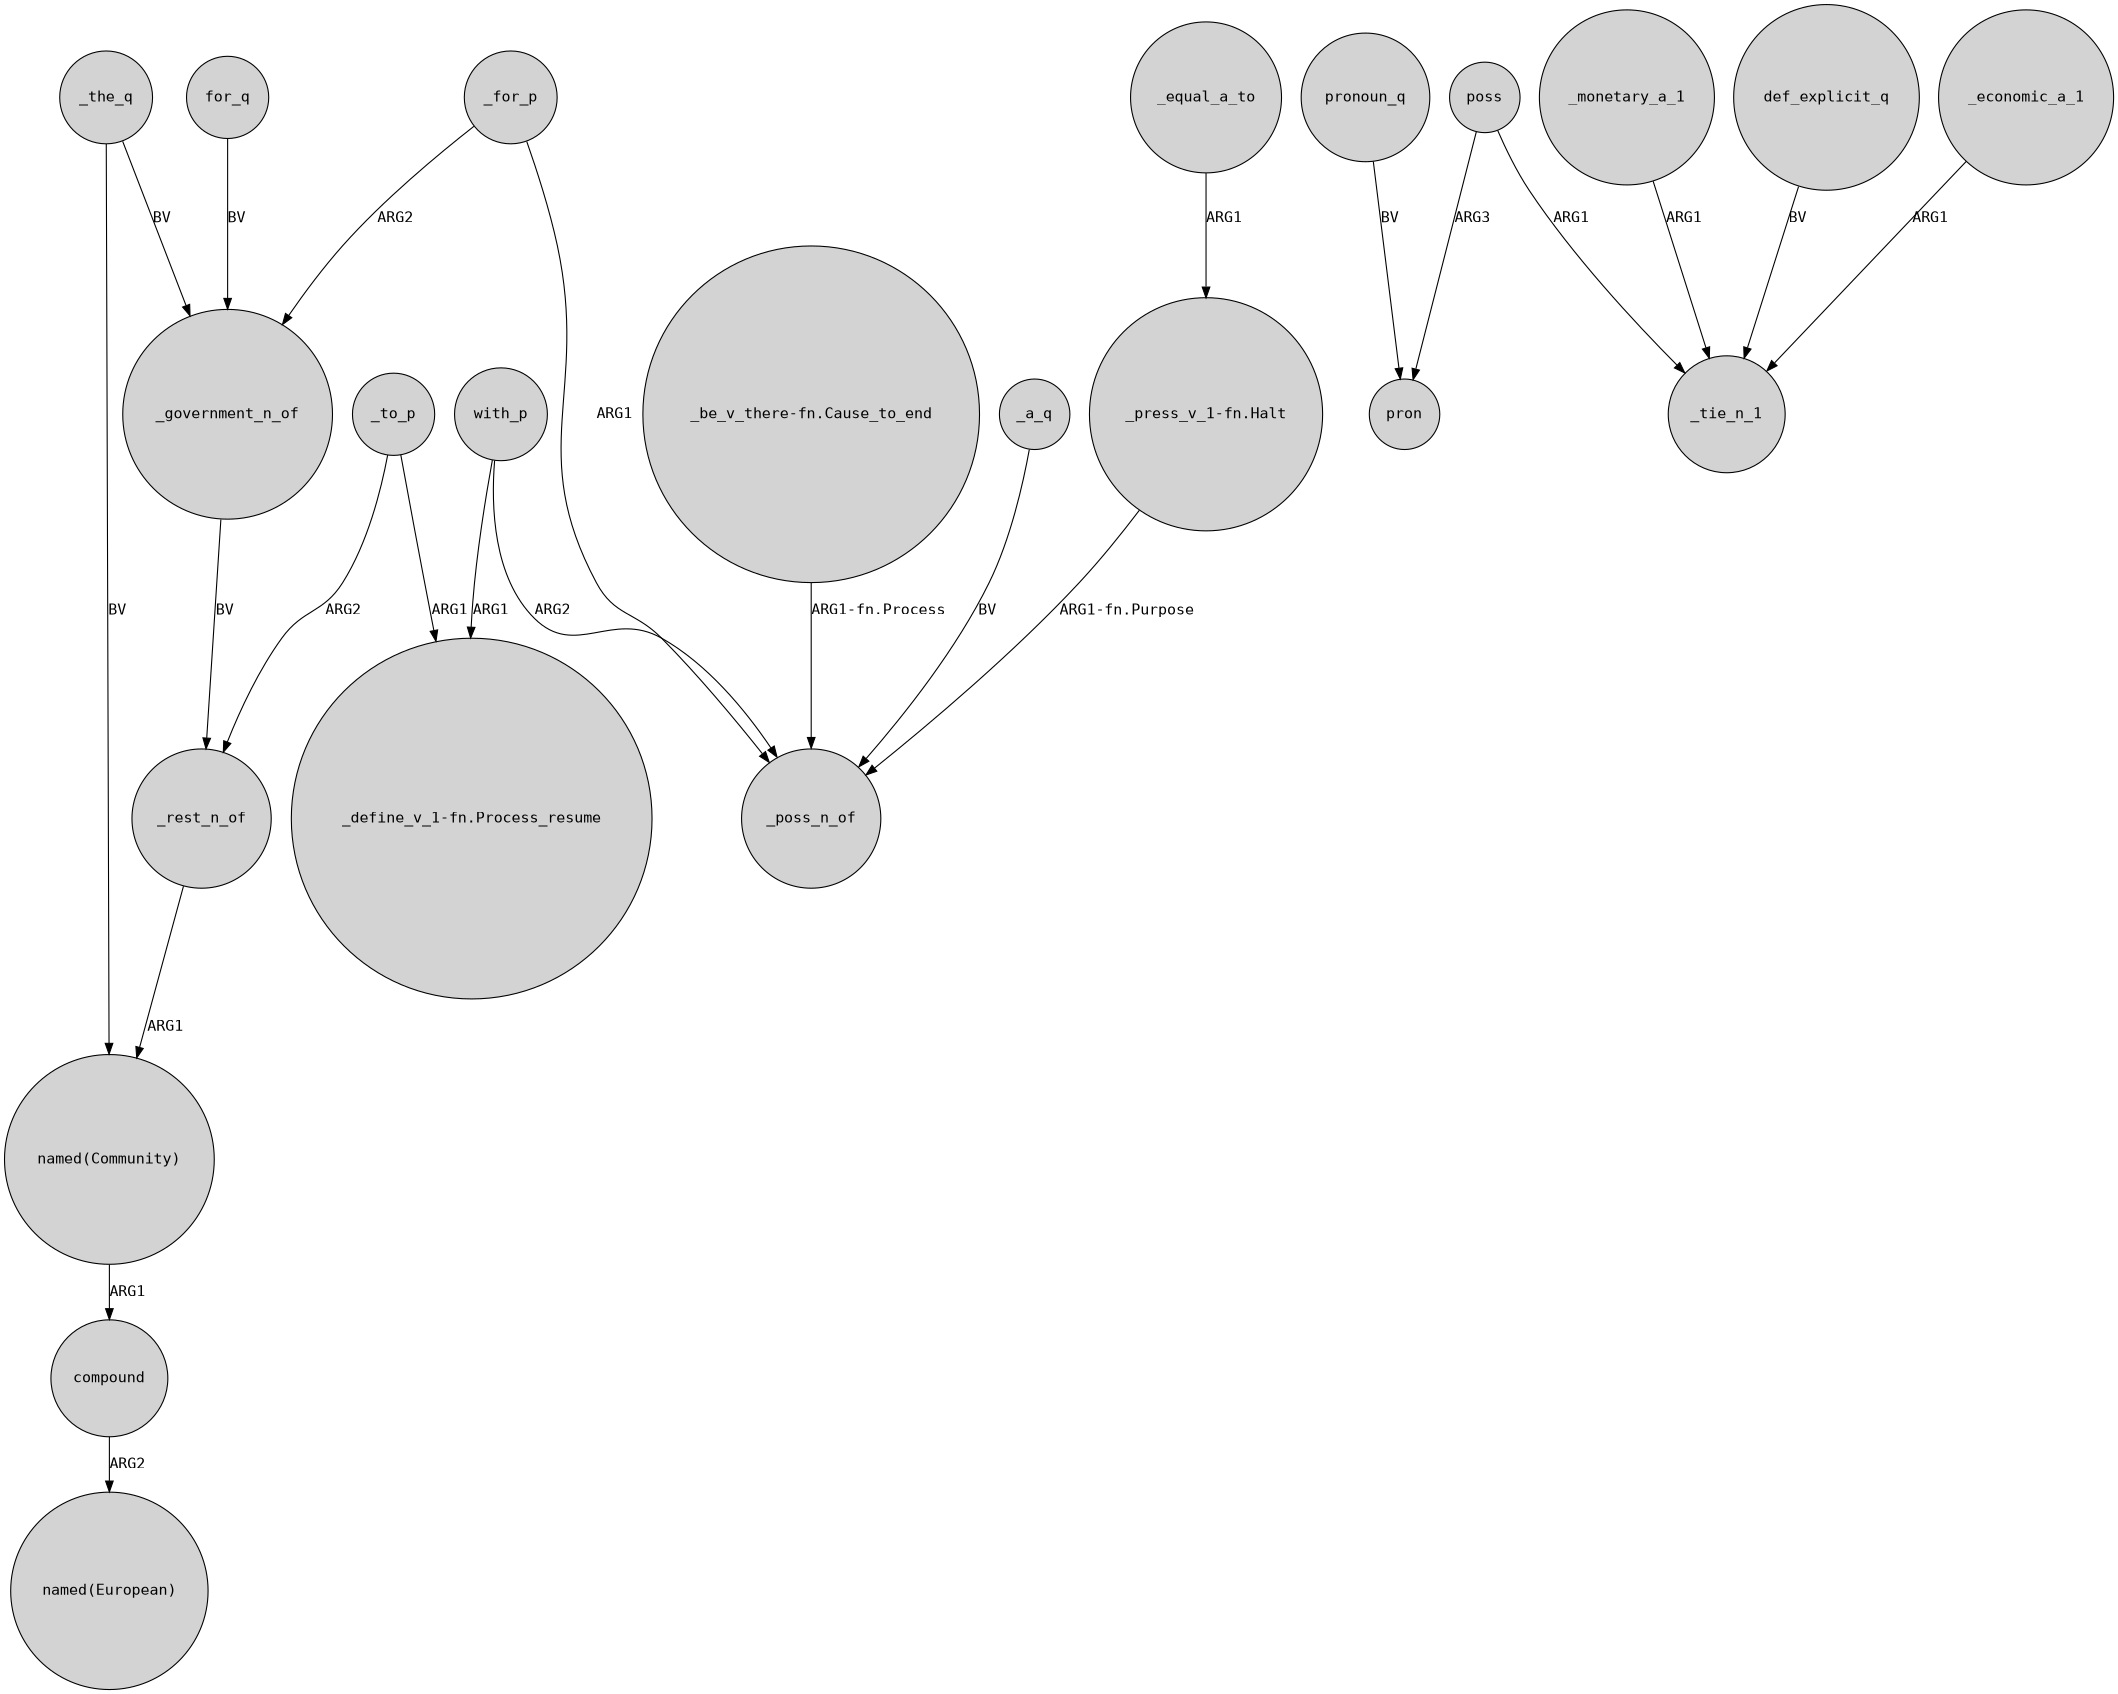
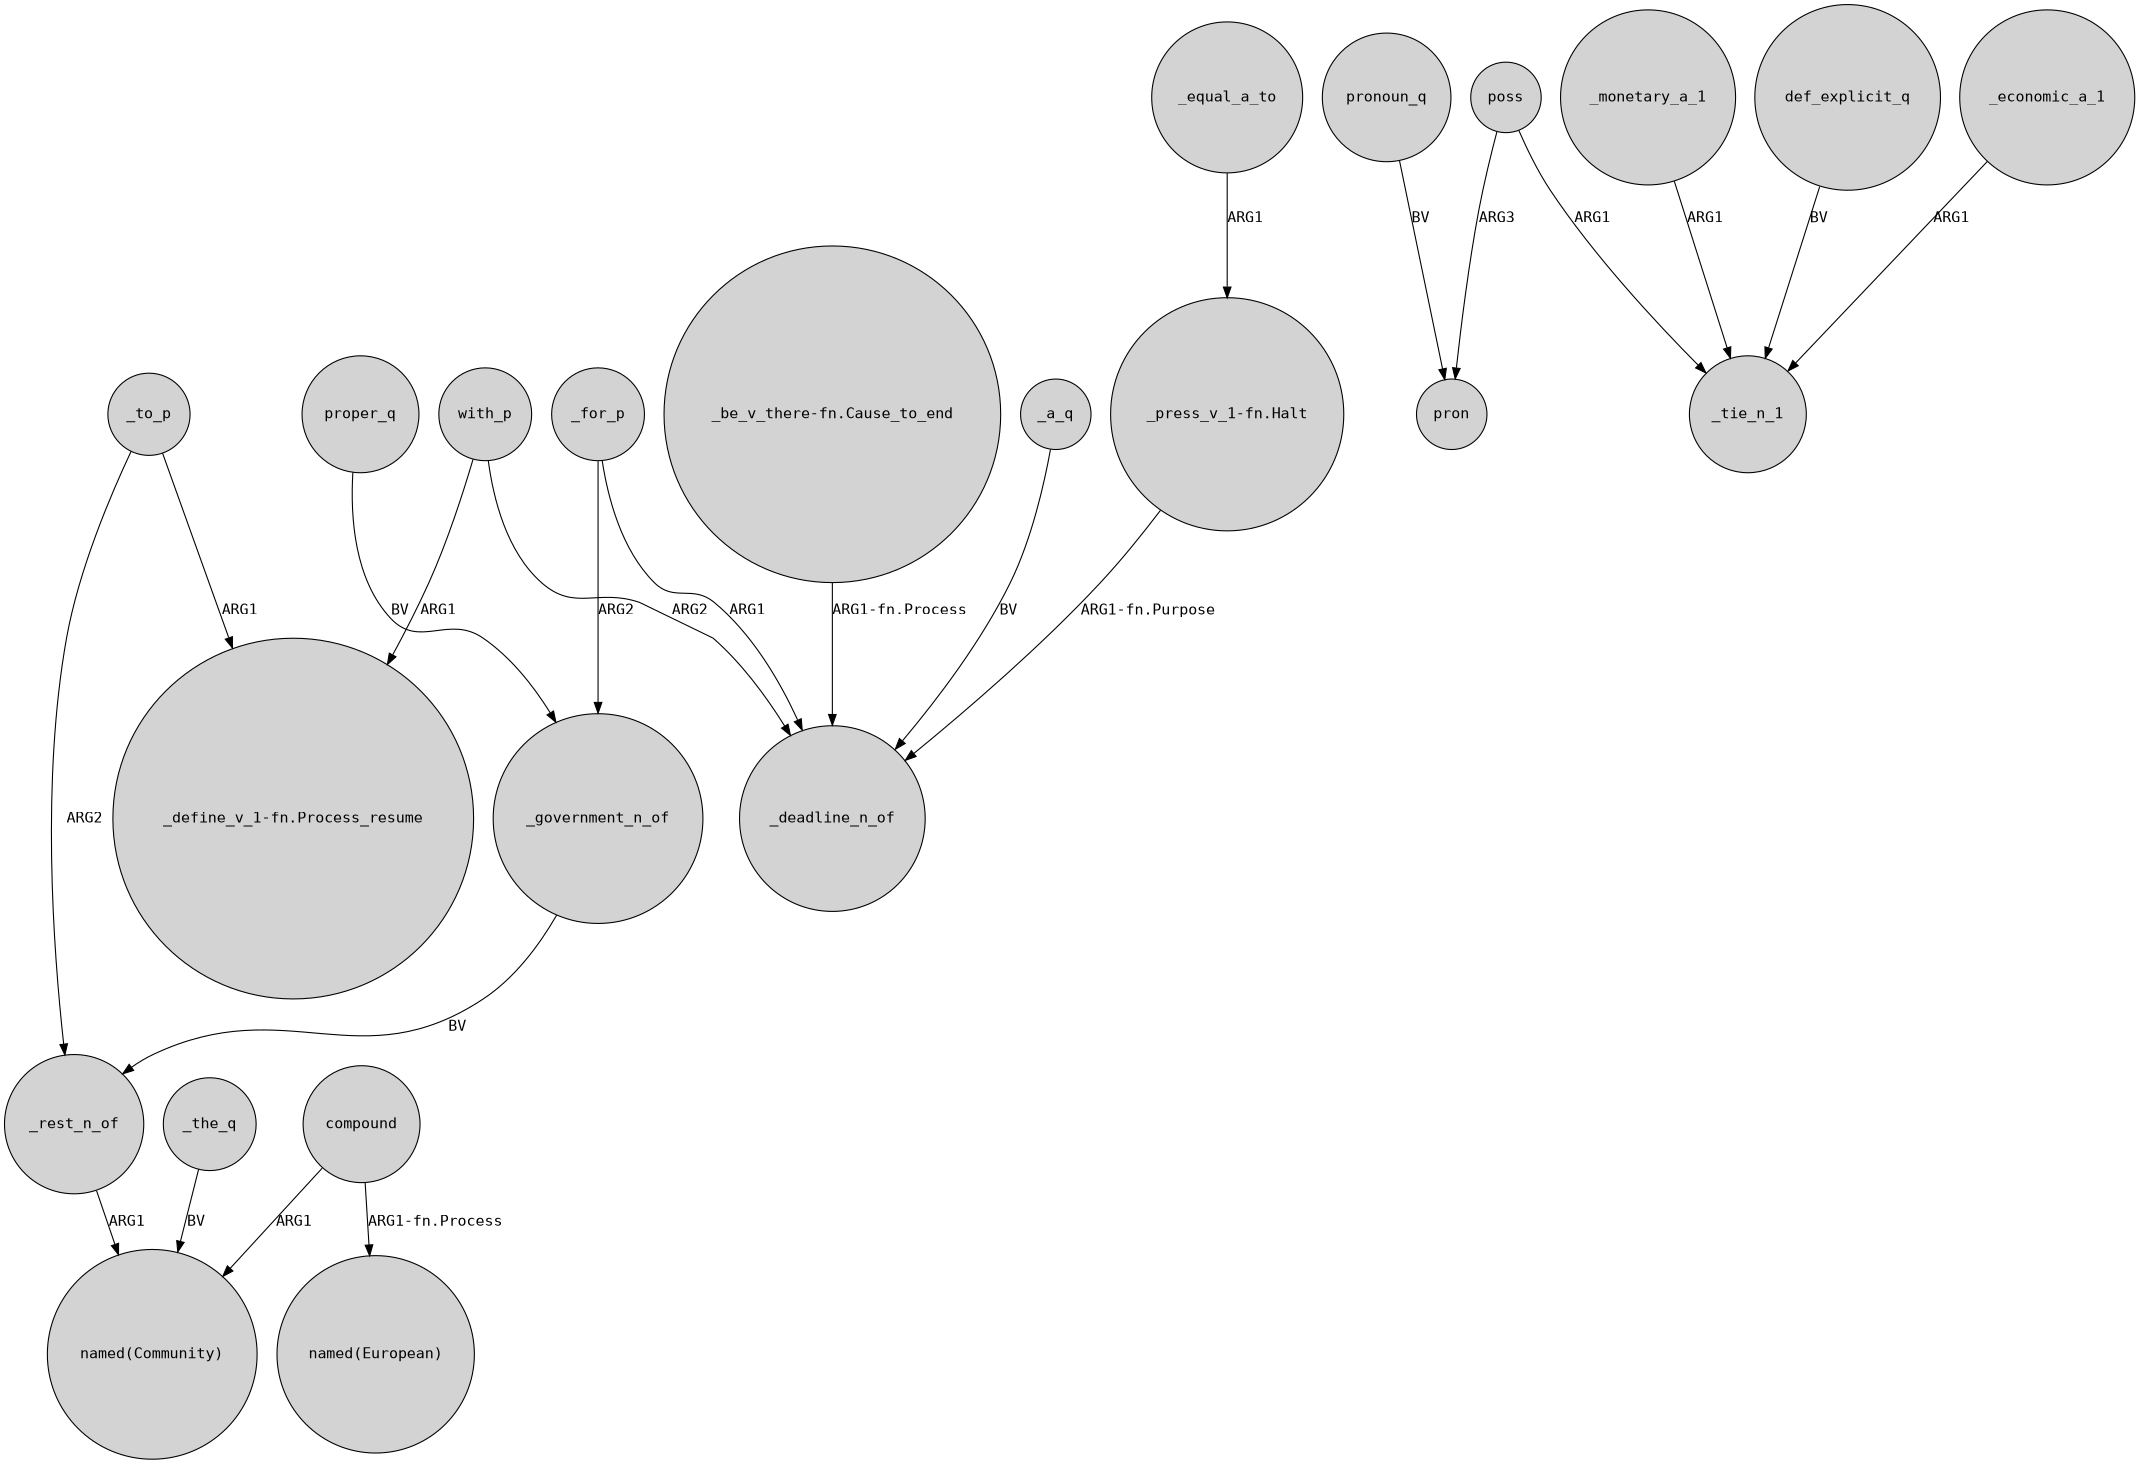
(228, 97) -> (360, 414)
(154, 223) -> none
(811, 819) -> (832, 819)
(109, 1287) -> (276, 1218)
(128, 1465) -> (435, 1222)
